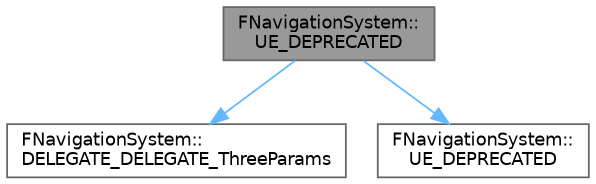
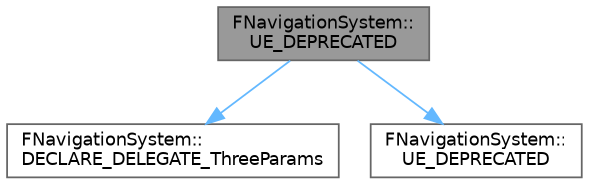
(176, 151) -> (173, 151)
